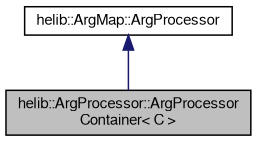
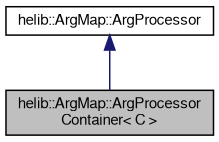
(128, 113) -> (110, 113)
